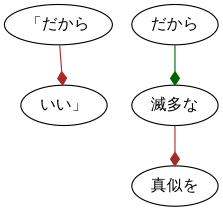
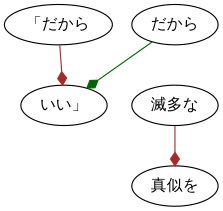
(175, 58) -> (125, 61)
